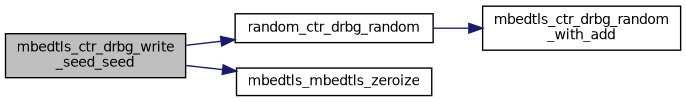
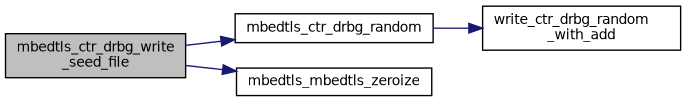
(334, 28) -> (334, 28)
(582, 28) -> (582, 28)
(96, 56) -> (96, 56)
